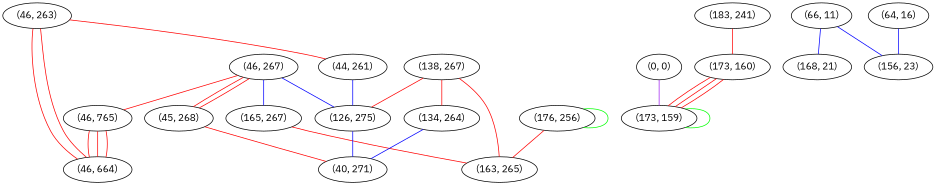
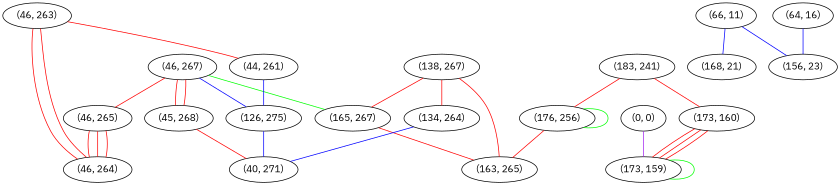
(264, 93) -> (270, 93)
(397, 93) -> (397, 93)
none -> (597, 93)
(98, 118) -> (98, 118)
(98, 170) -> (98, 170)
